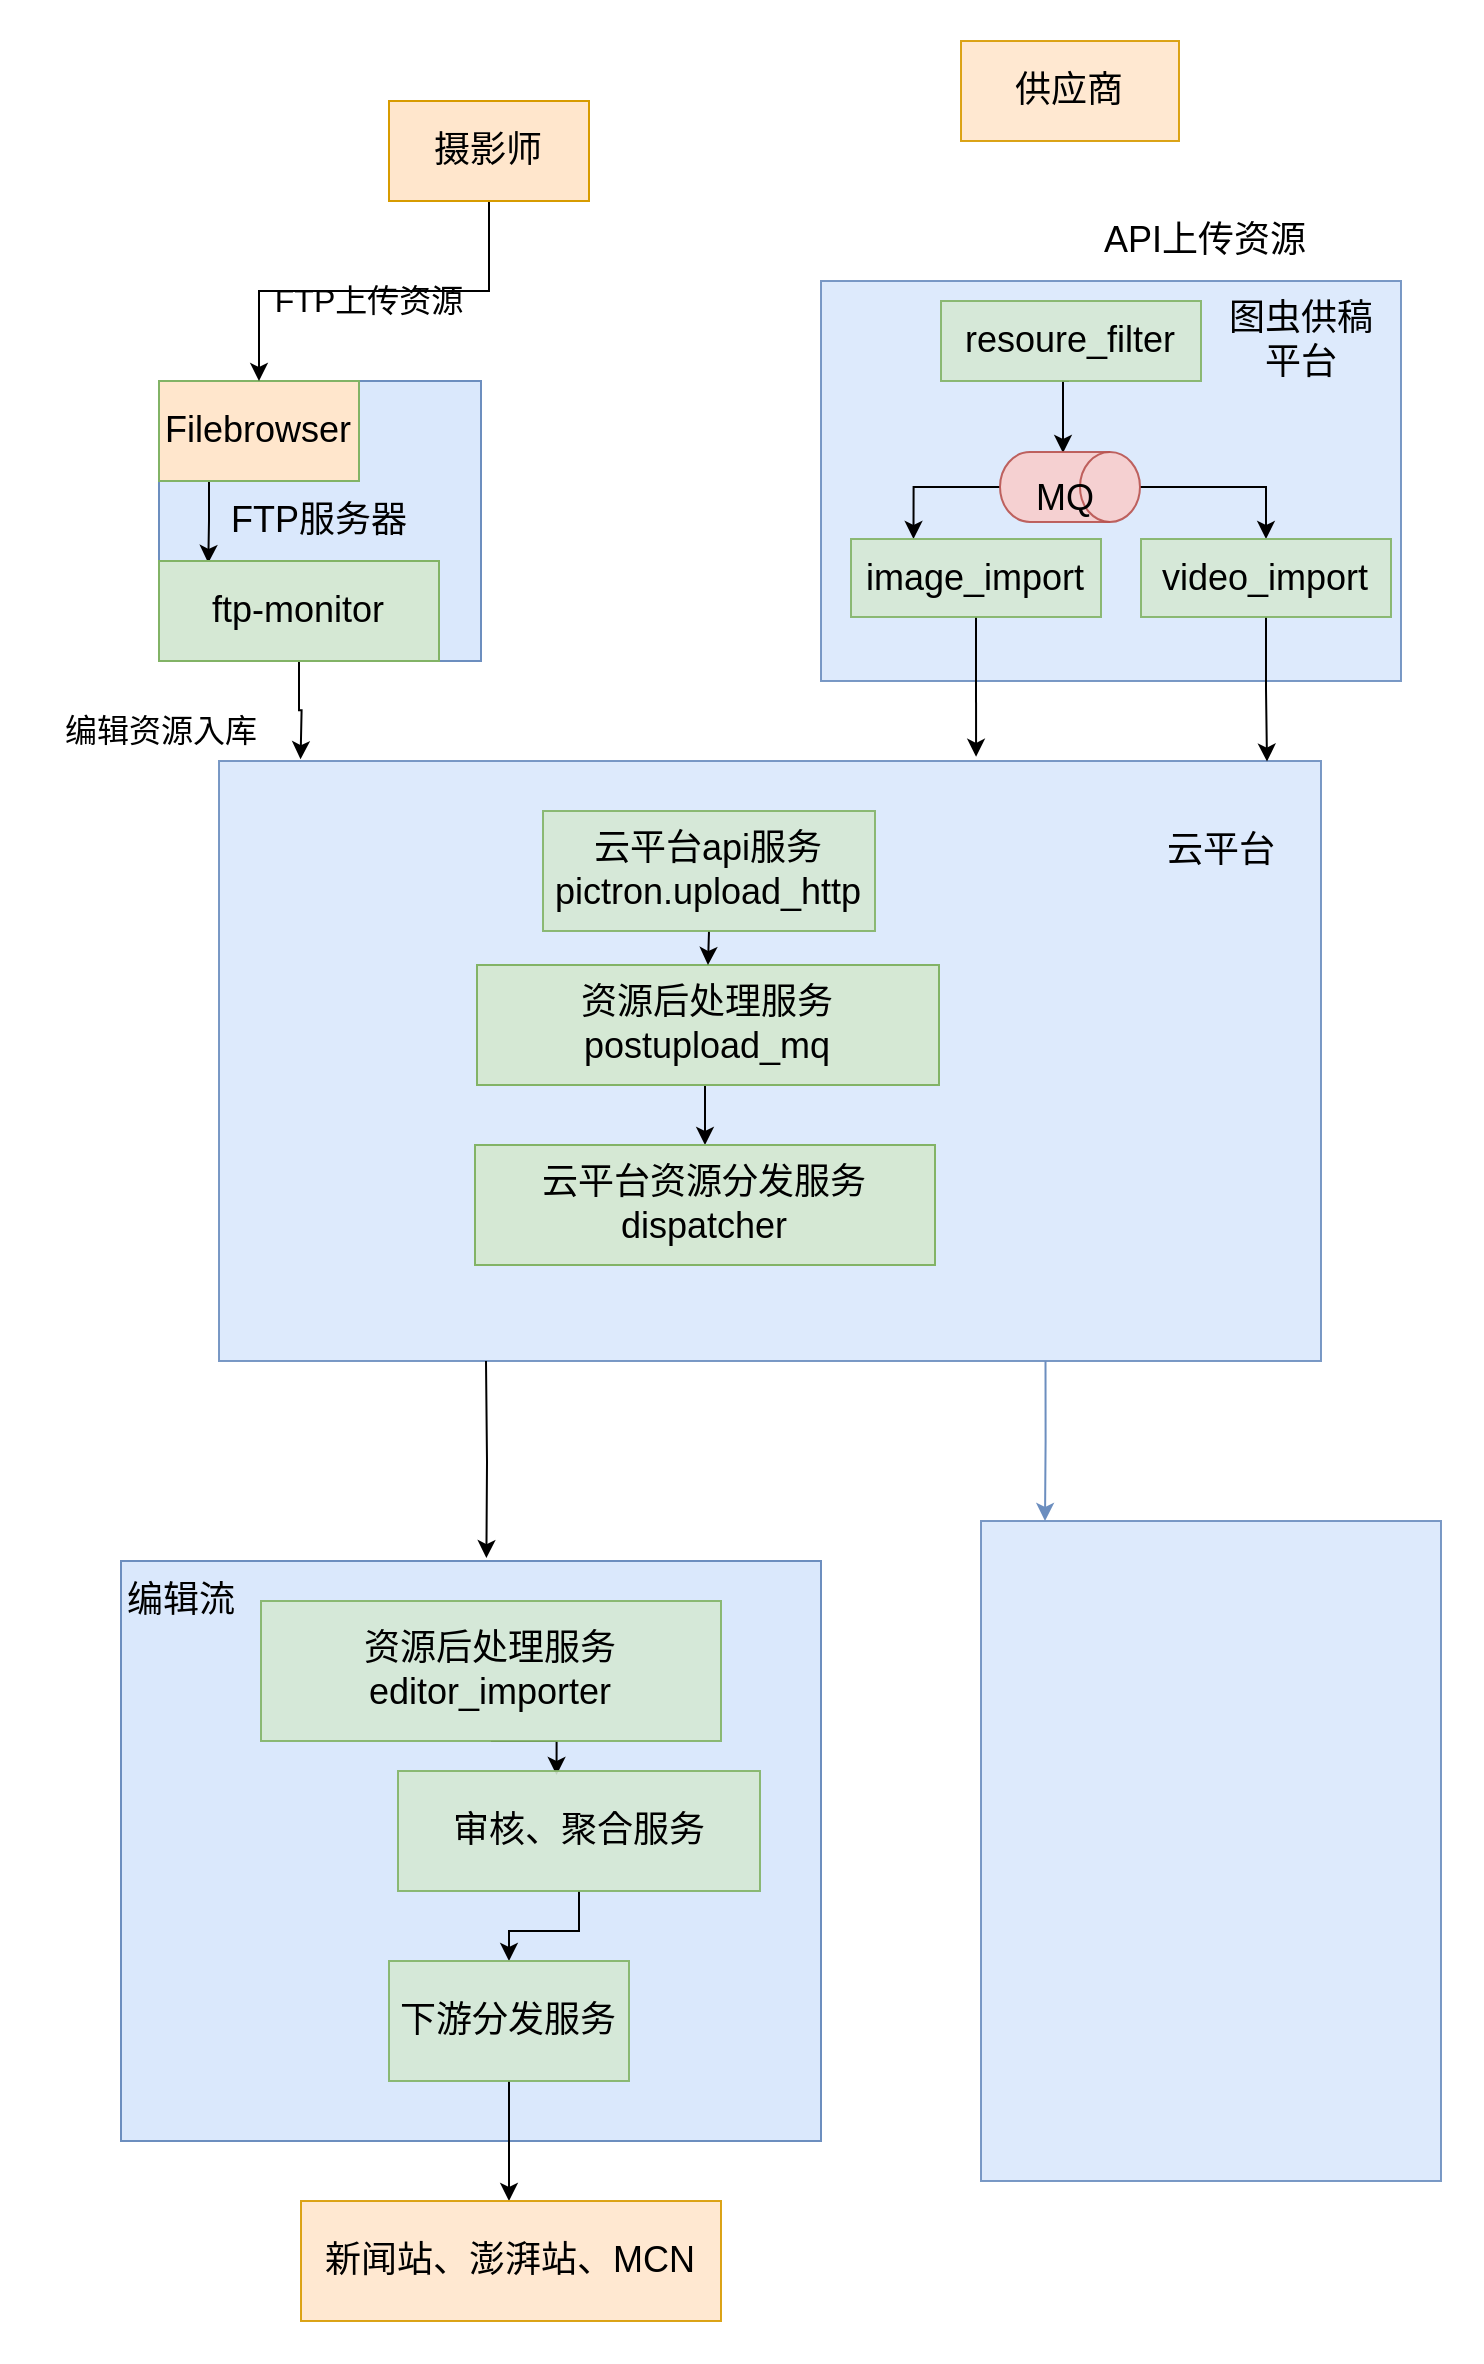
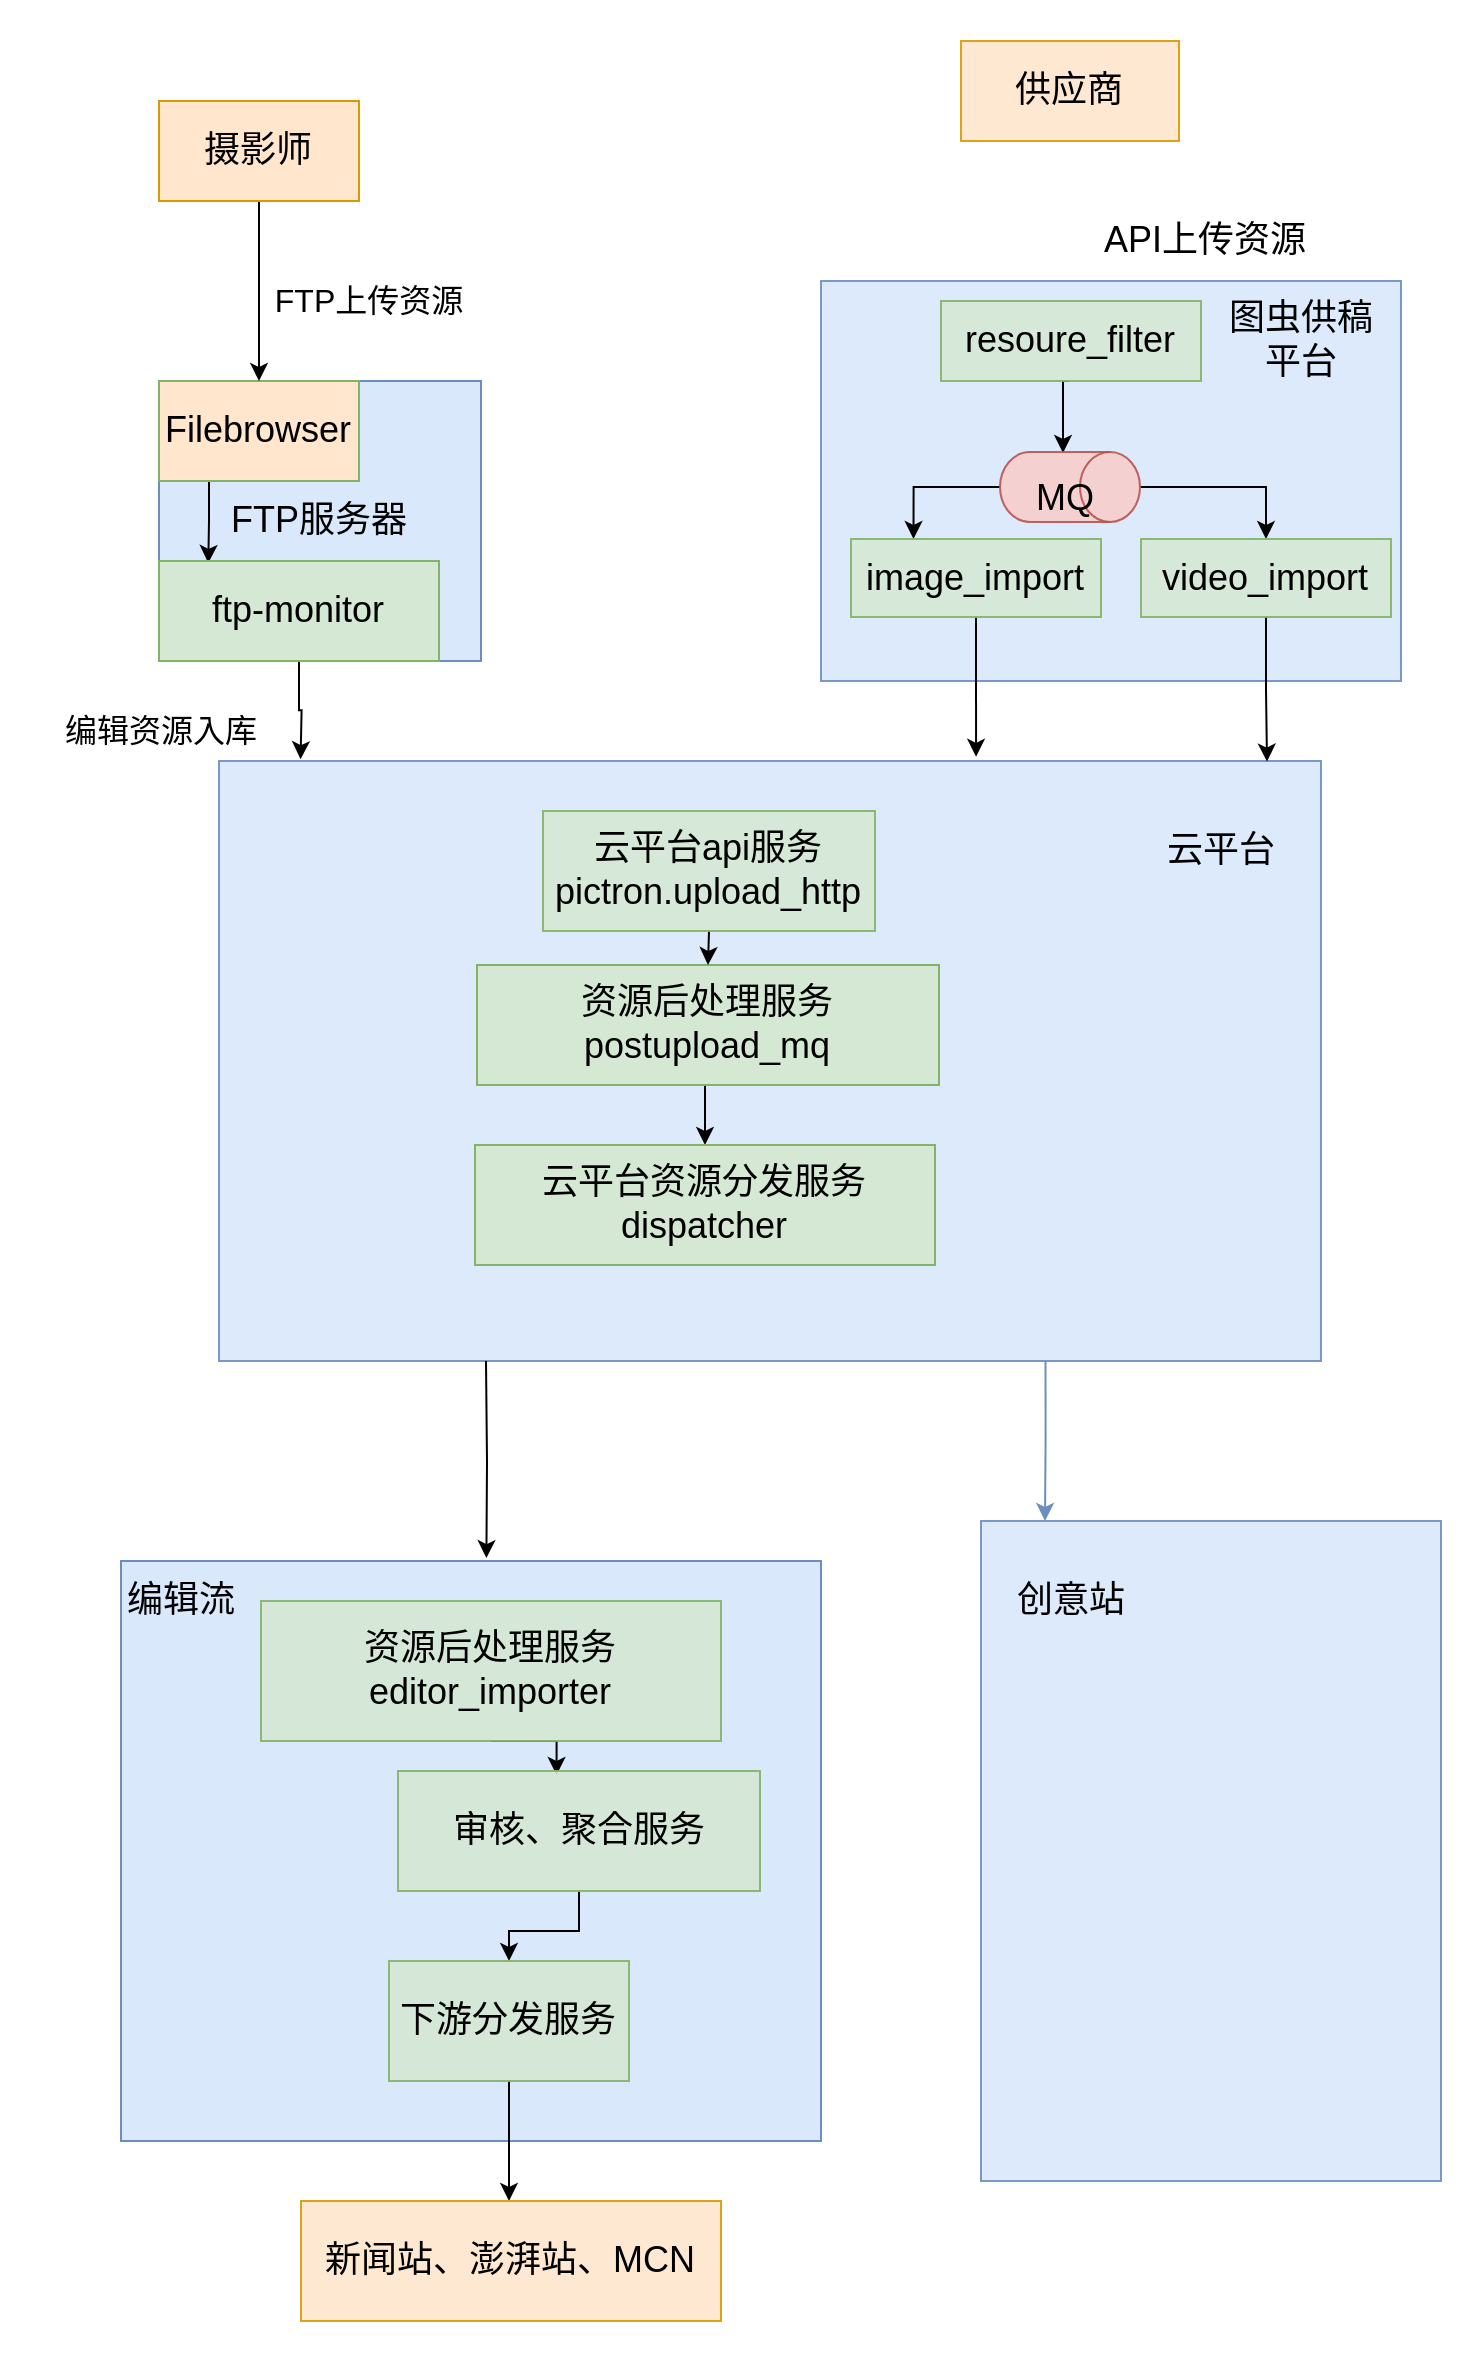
(489, 151) -> (259, 151)
none -> (1070, 1601)
